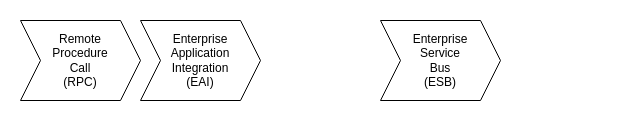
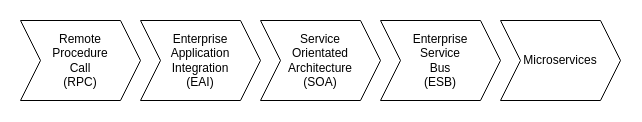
none -> (321, 61)
none -> (561, 61)
